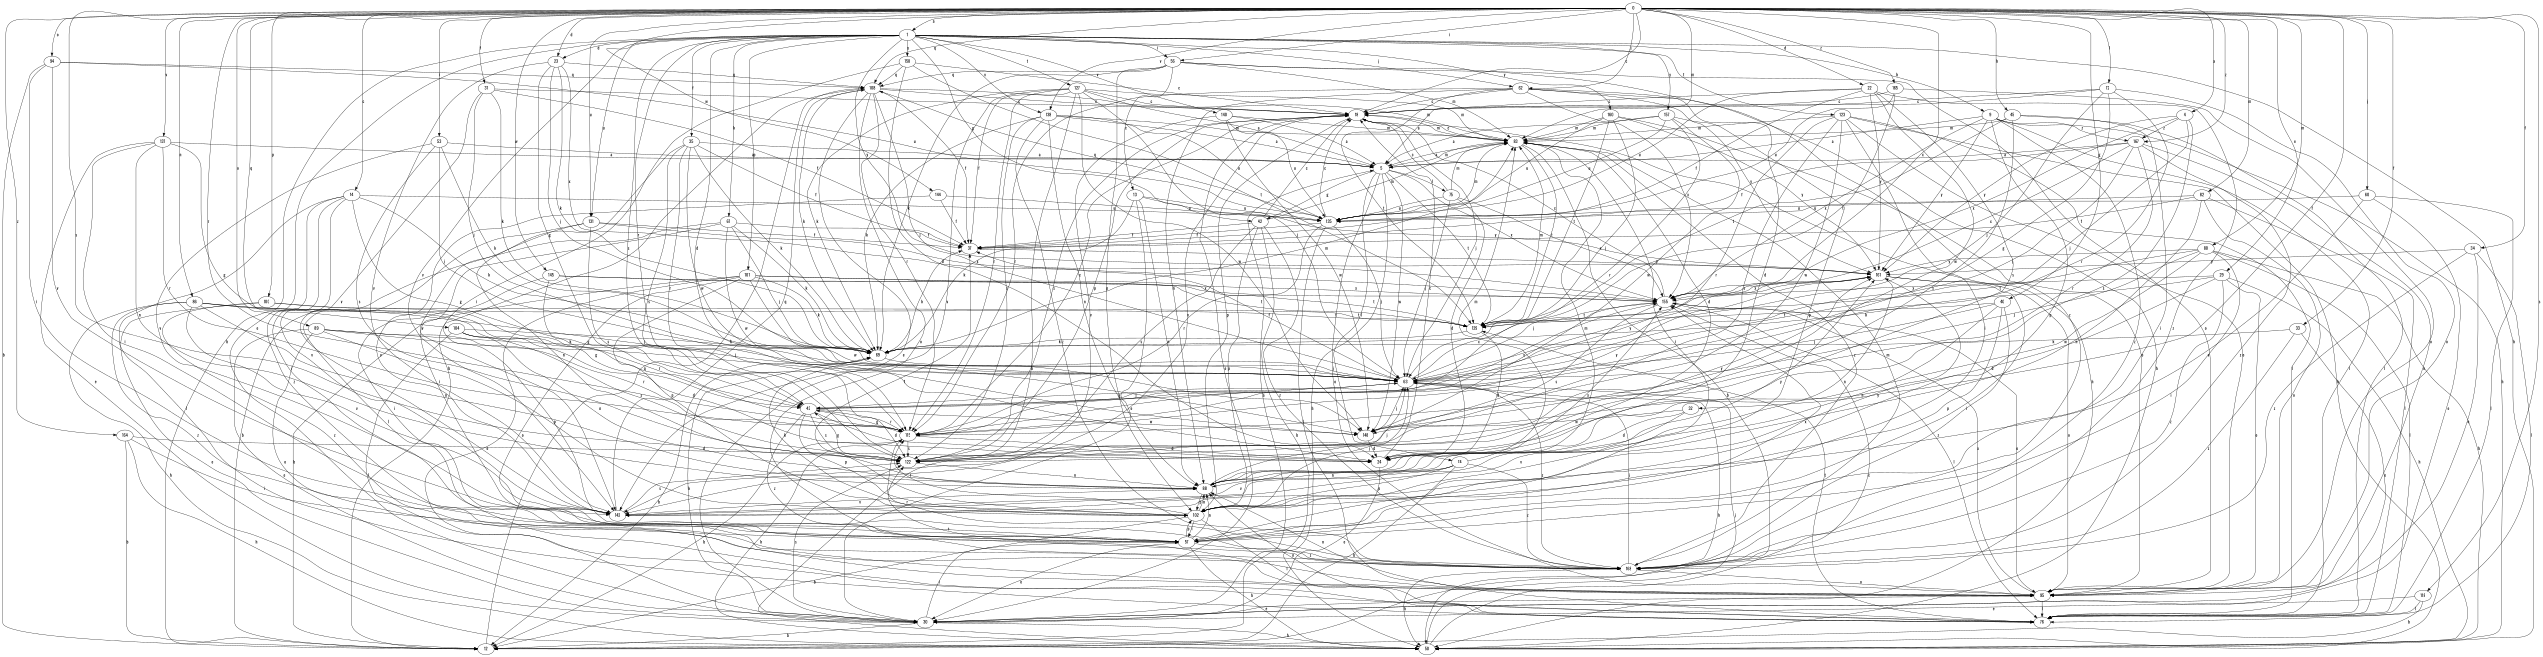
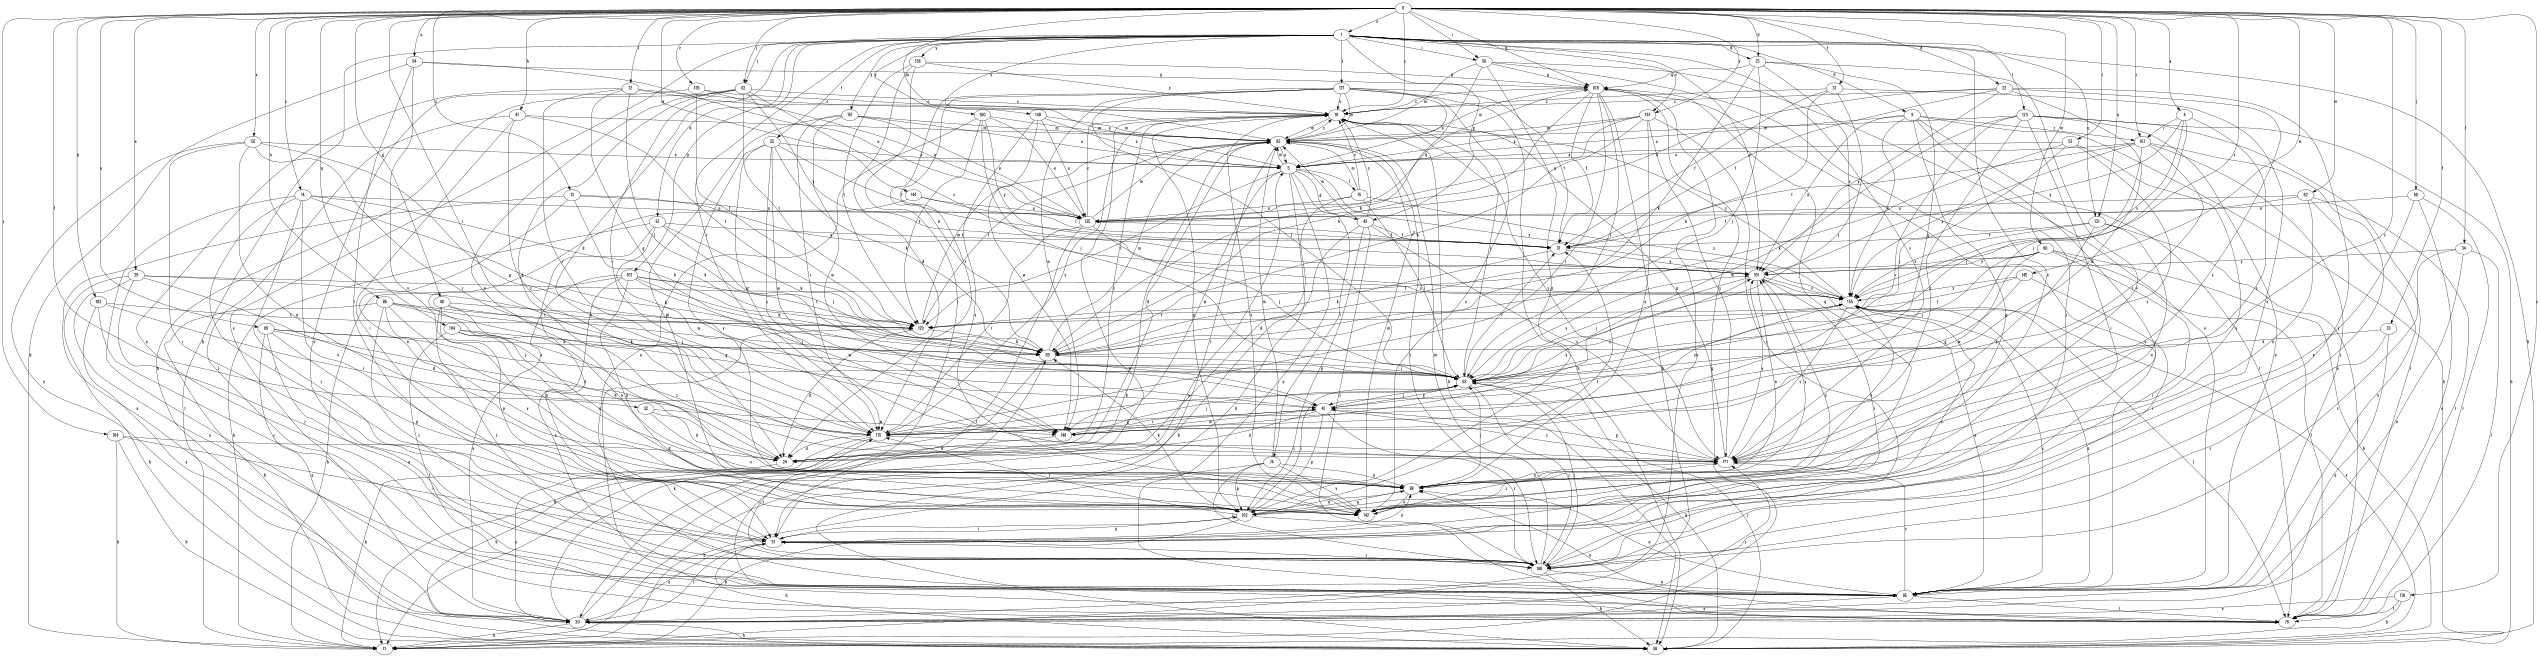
(1129, 114) -> (666, 15)
(919, 301) -> (1317, 301)
(267, 302) -> (99, 302)
